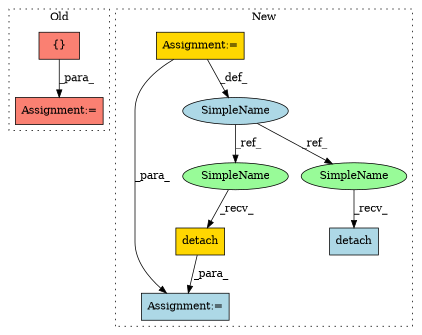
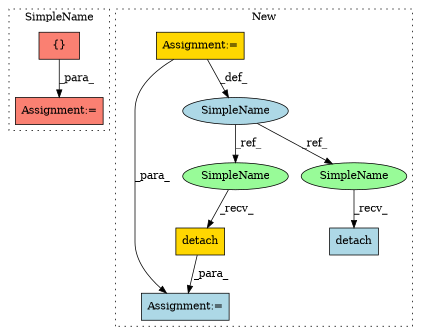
(59, 18) -> (59, 18)
